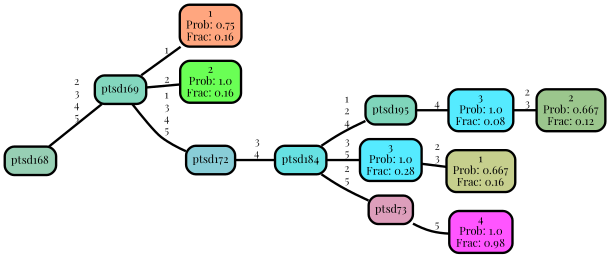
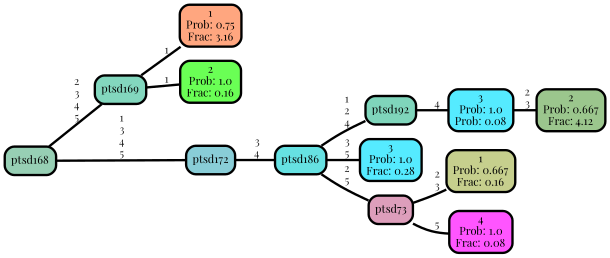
(211, 26) -> (211, 26)
(166, 80) -> (166, 80)
(391, 110) -> (391, 110)
(481, 110) -> (481, 110)
(571, 110) -> (571, 110)
(156, 132) -> (121, 160)
(301, 160) -> (301, 160)
(434, 165) -> (430, 197)
(481, 232) -> (481, 232)
